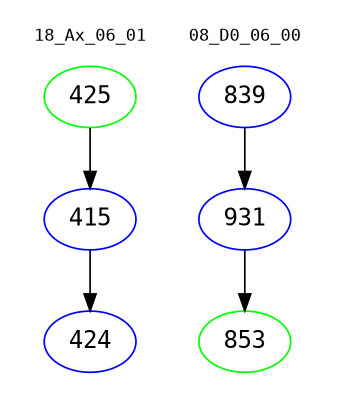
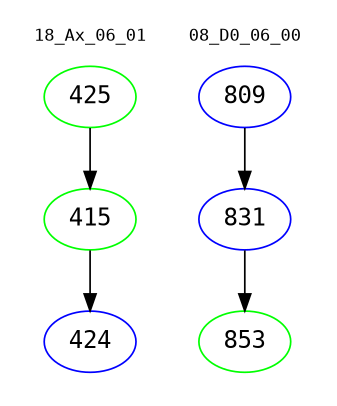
(245, 97) -> (245, 97)
(90, 219) -> (90, 219)
(245, 219) -> (245, 219)
